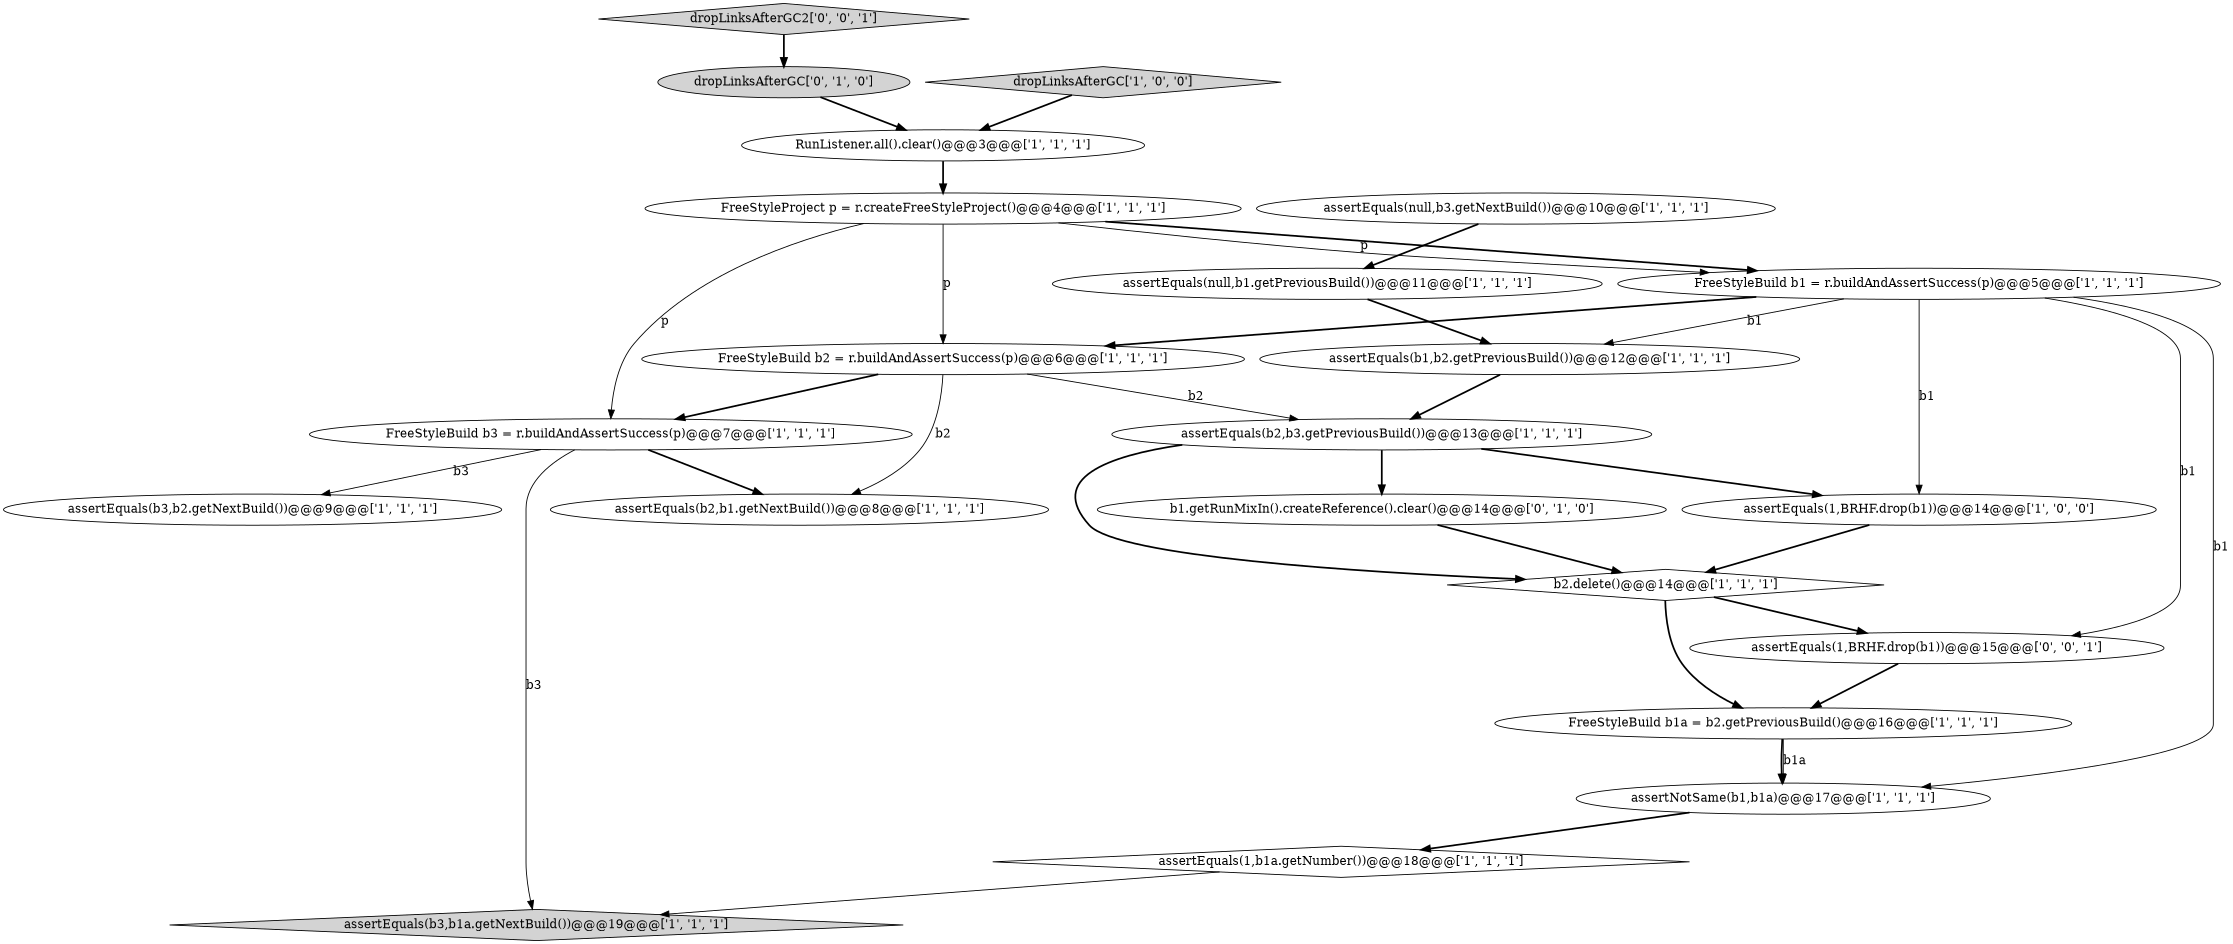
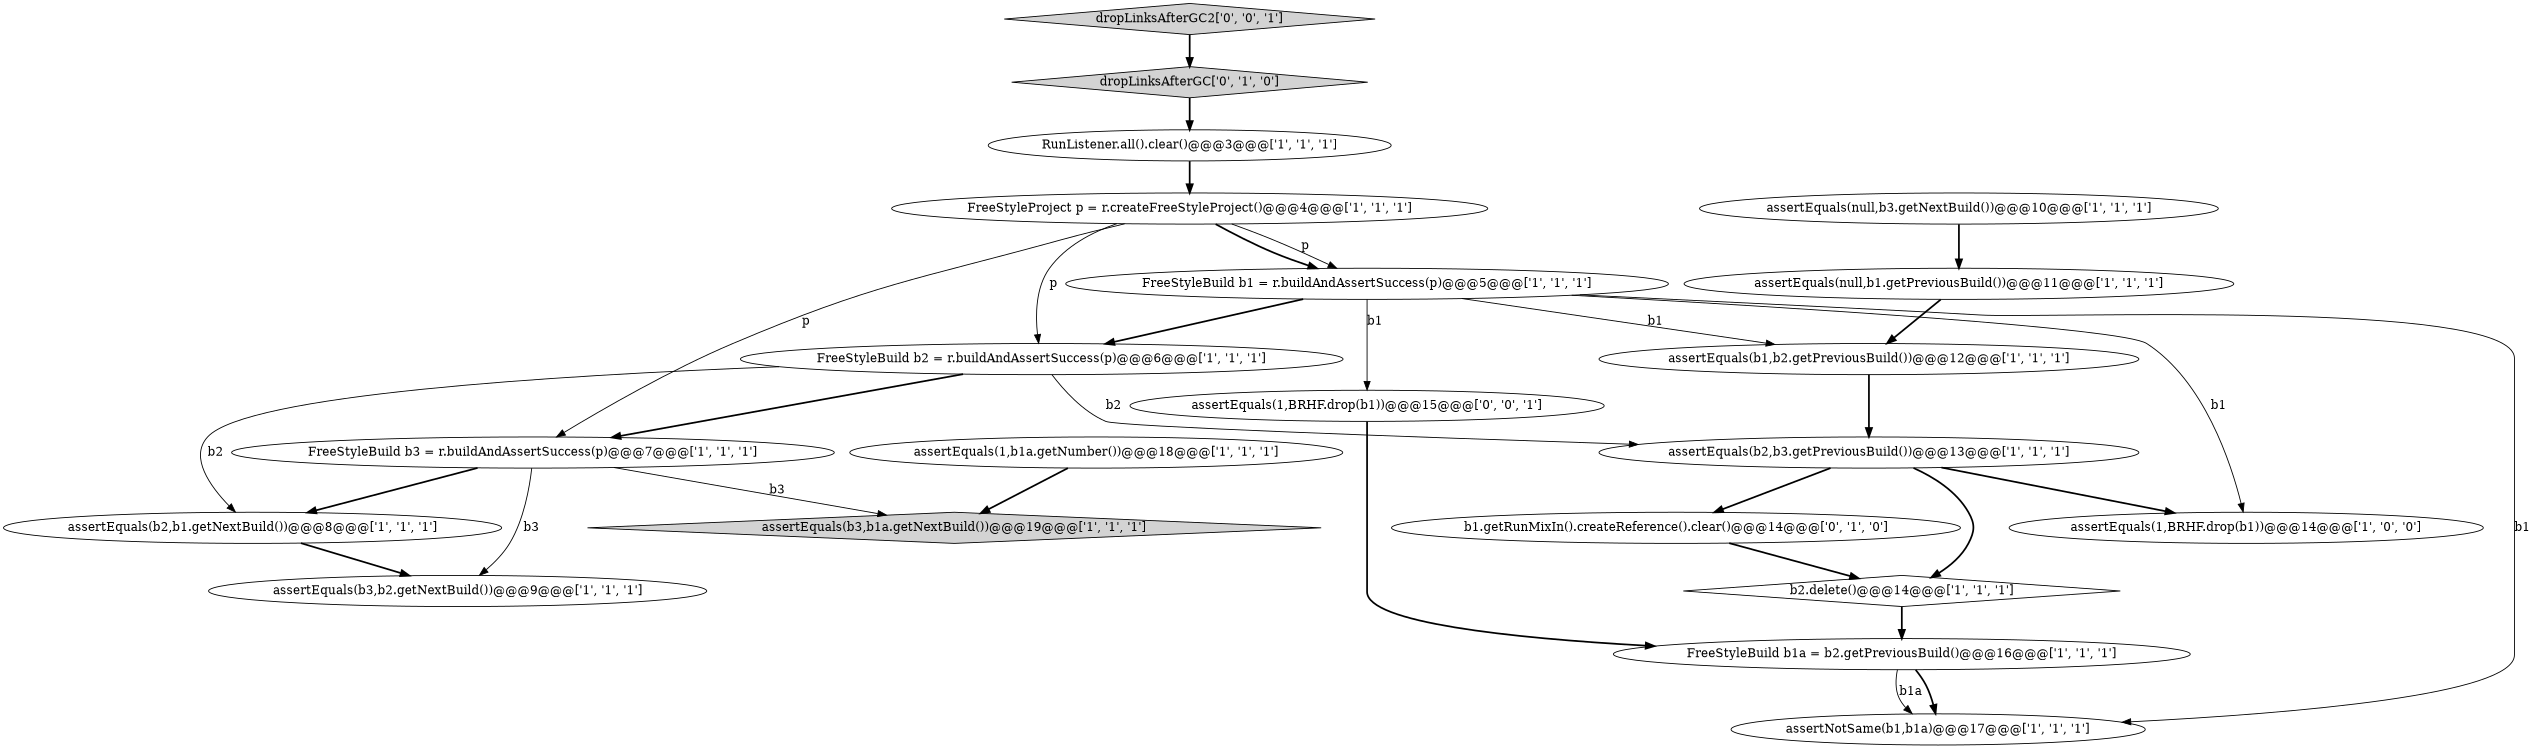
(784, 82) -> (1190, 82)
(1103, 82) -> none
(1792, 547) -> none
none -> (351, 558)
(1786, 614) -> none
(1560, 831) -> none
(1341, 862) -> (1096, 453)
(944, 893) -> (1028, 489)
